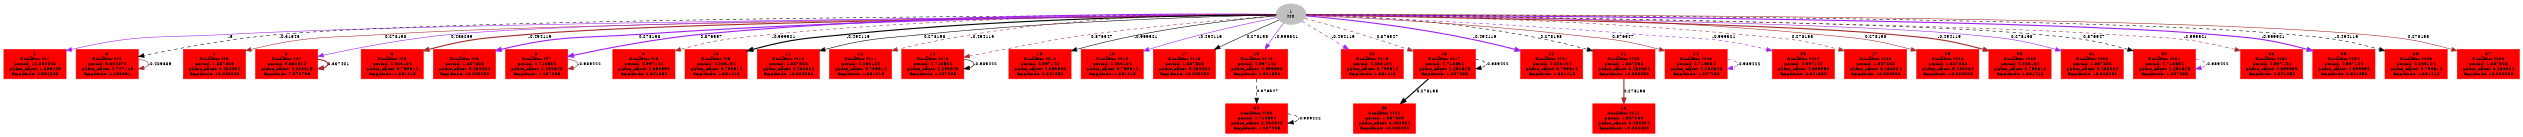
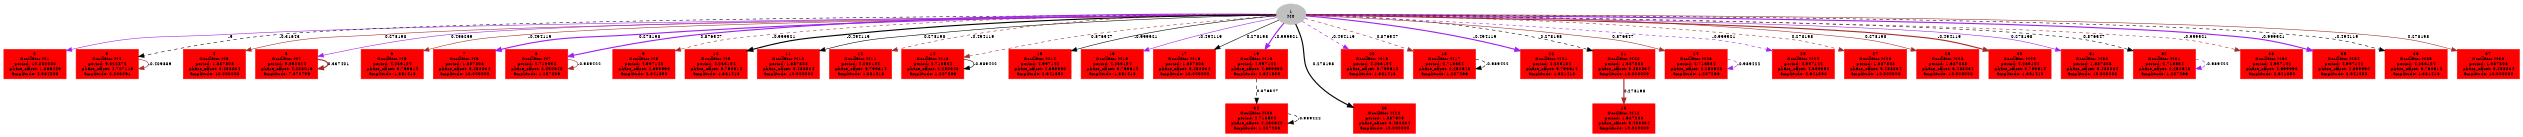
(852, 22) -> (852, 22)
(1276, 34) -> (1276, 34)
(712, 37) -> (712, 37)
(1417, 89) -> (1309, 73)
